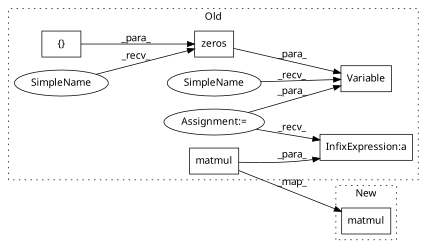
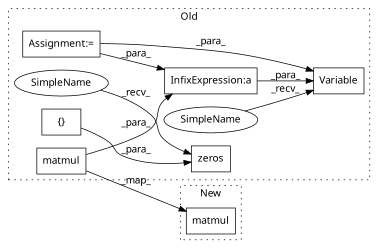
(284, 60) -> (282, 81)
(214, 122) -> (61, 44)
(292, 127) -> (136, 54)
